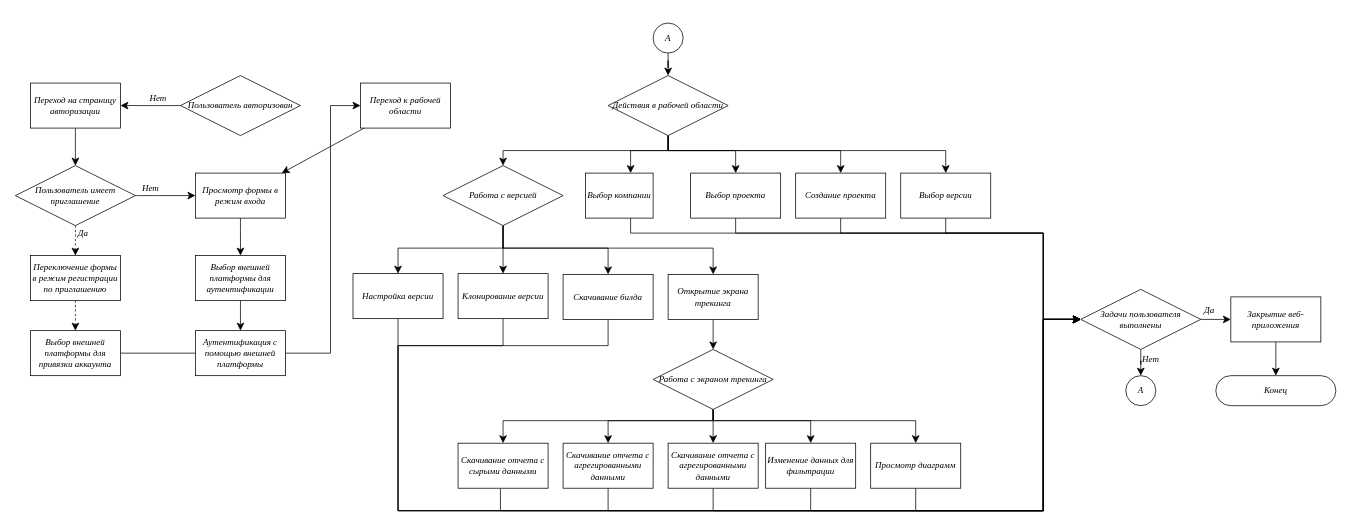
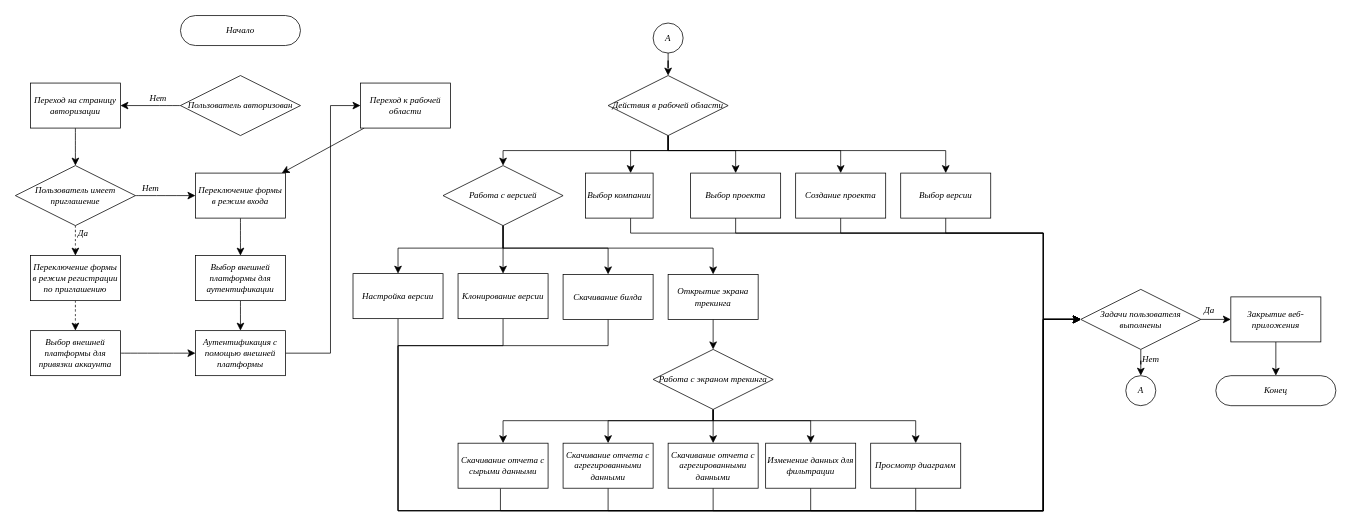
none -> (240, 30)
(240, 195) -> (240, 195)
(190, 353) -> (187, 353)
